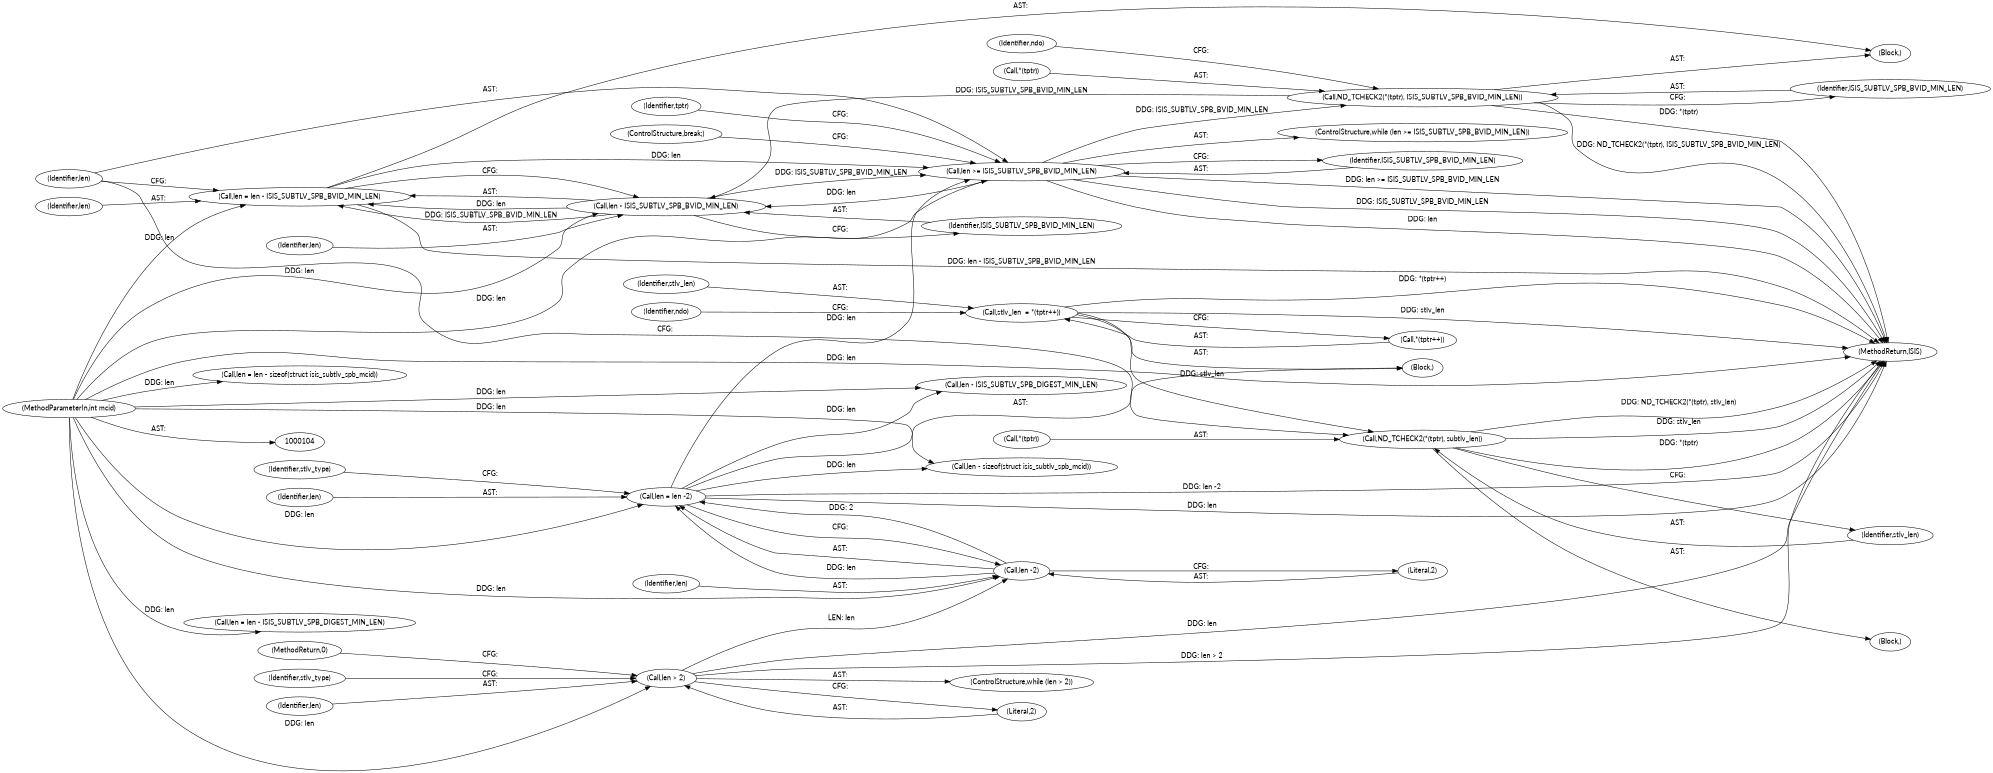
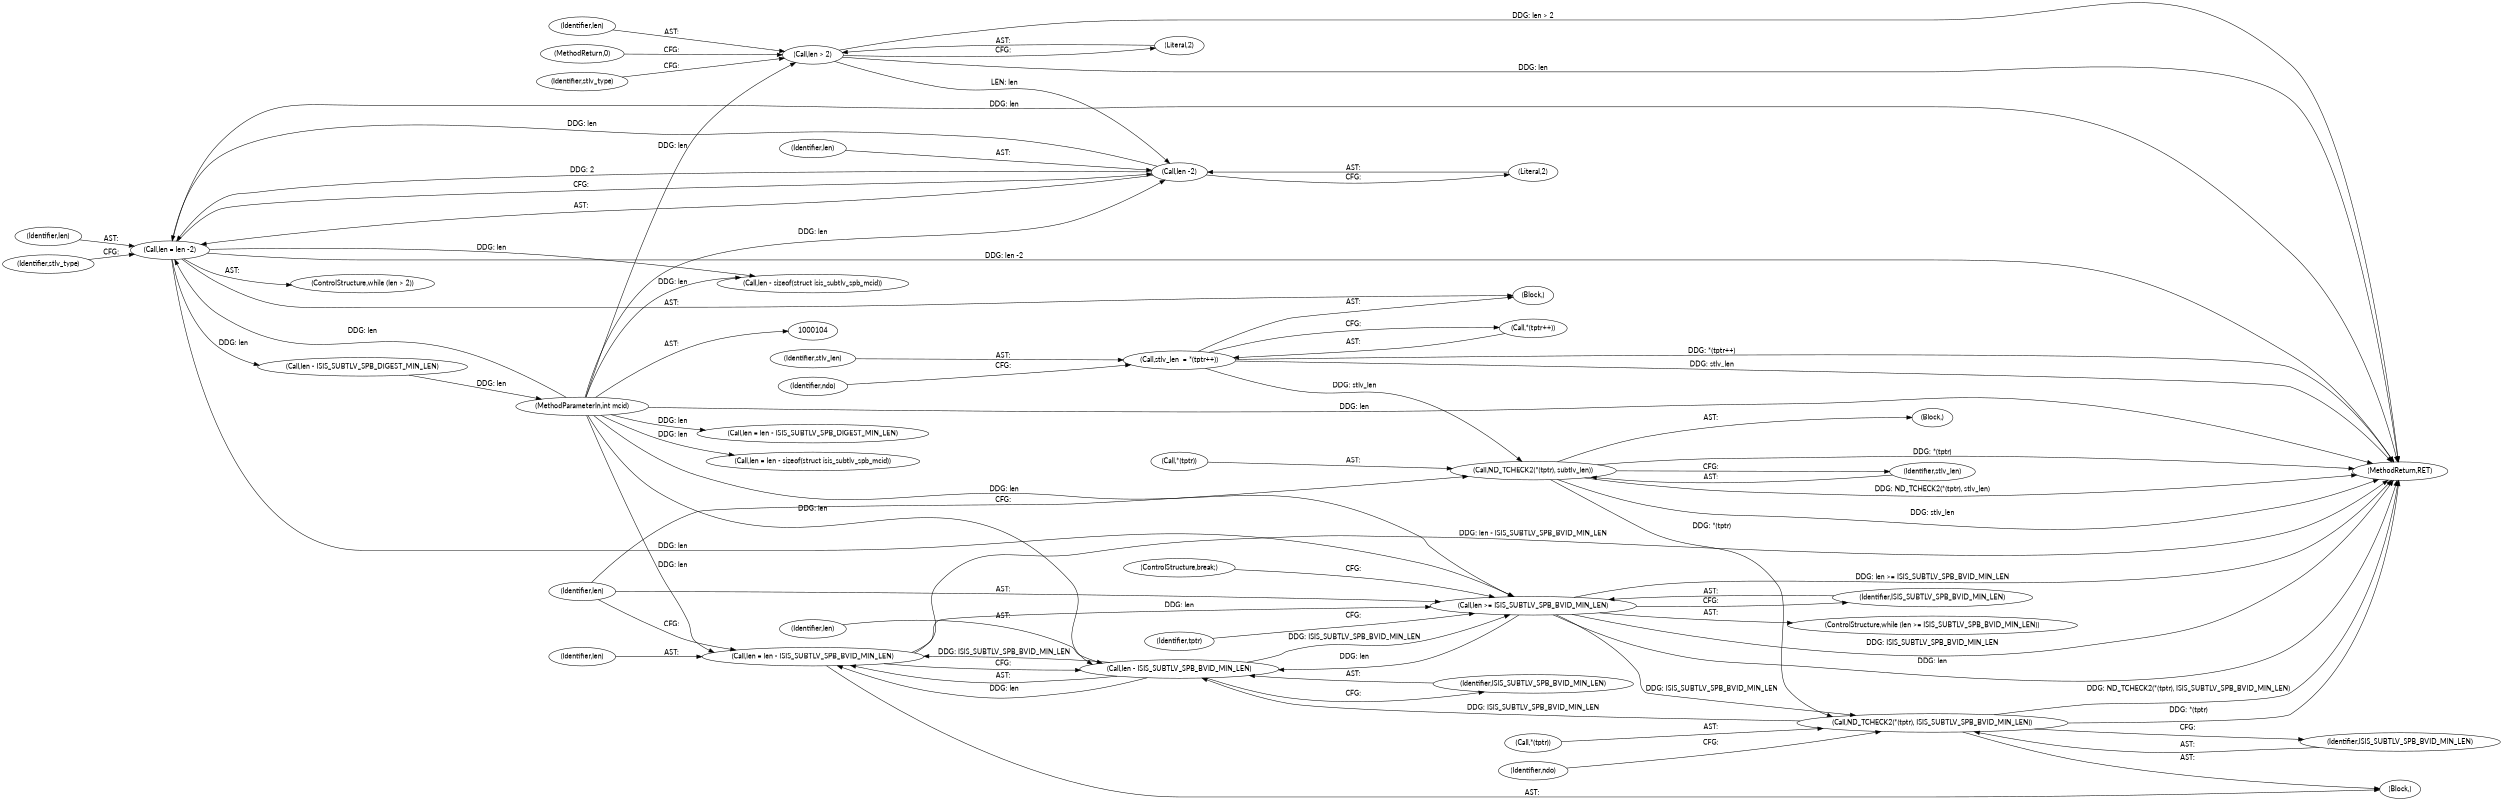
(1890, 352) -> (2400, 471)
(525, 397) -> (473, 387)
none -> (1739, 554)
(821, 680) -> (233, 278)
